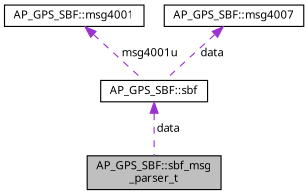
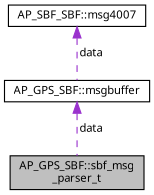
(74, 16) -> none
(234, 16) -> (77, 16)
(154, 91) -> (77, 91)
